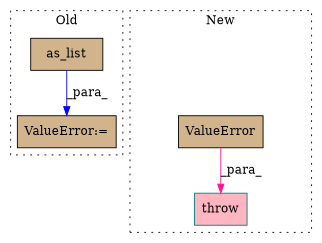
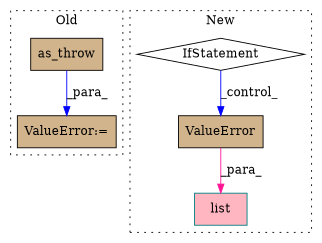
(67, 54) -> (67, 54)
none -> (221, 54)
(221, 209) -> (221, 209)
